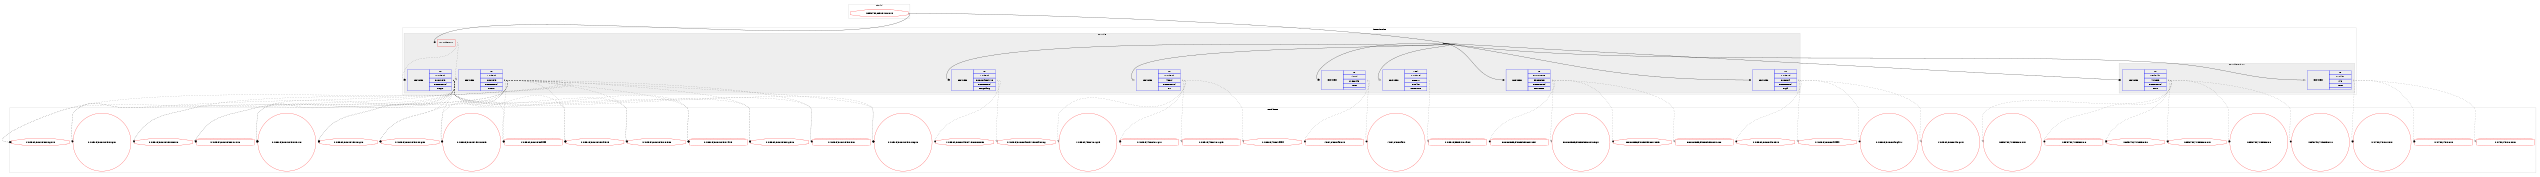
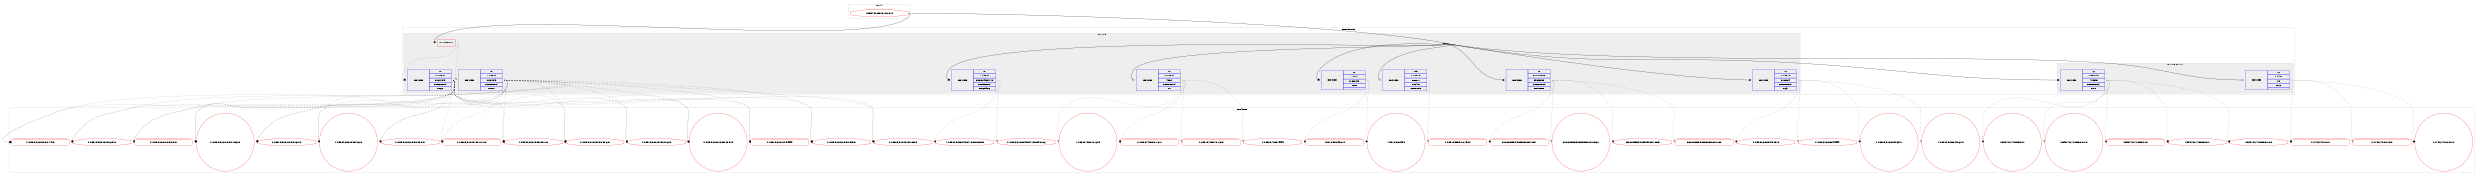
(287, 142) -> (533, 142)
(2259, 142) -> none
